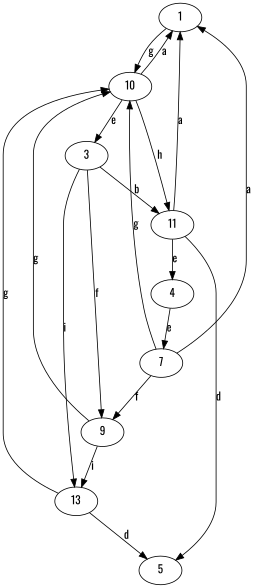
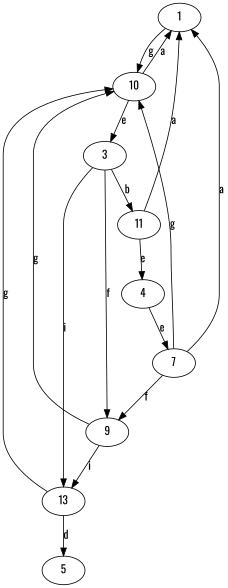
(153, 151) -> none
(216, 397) -> none
